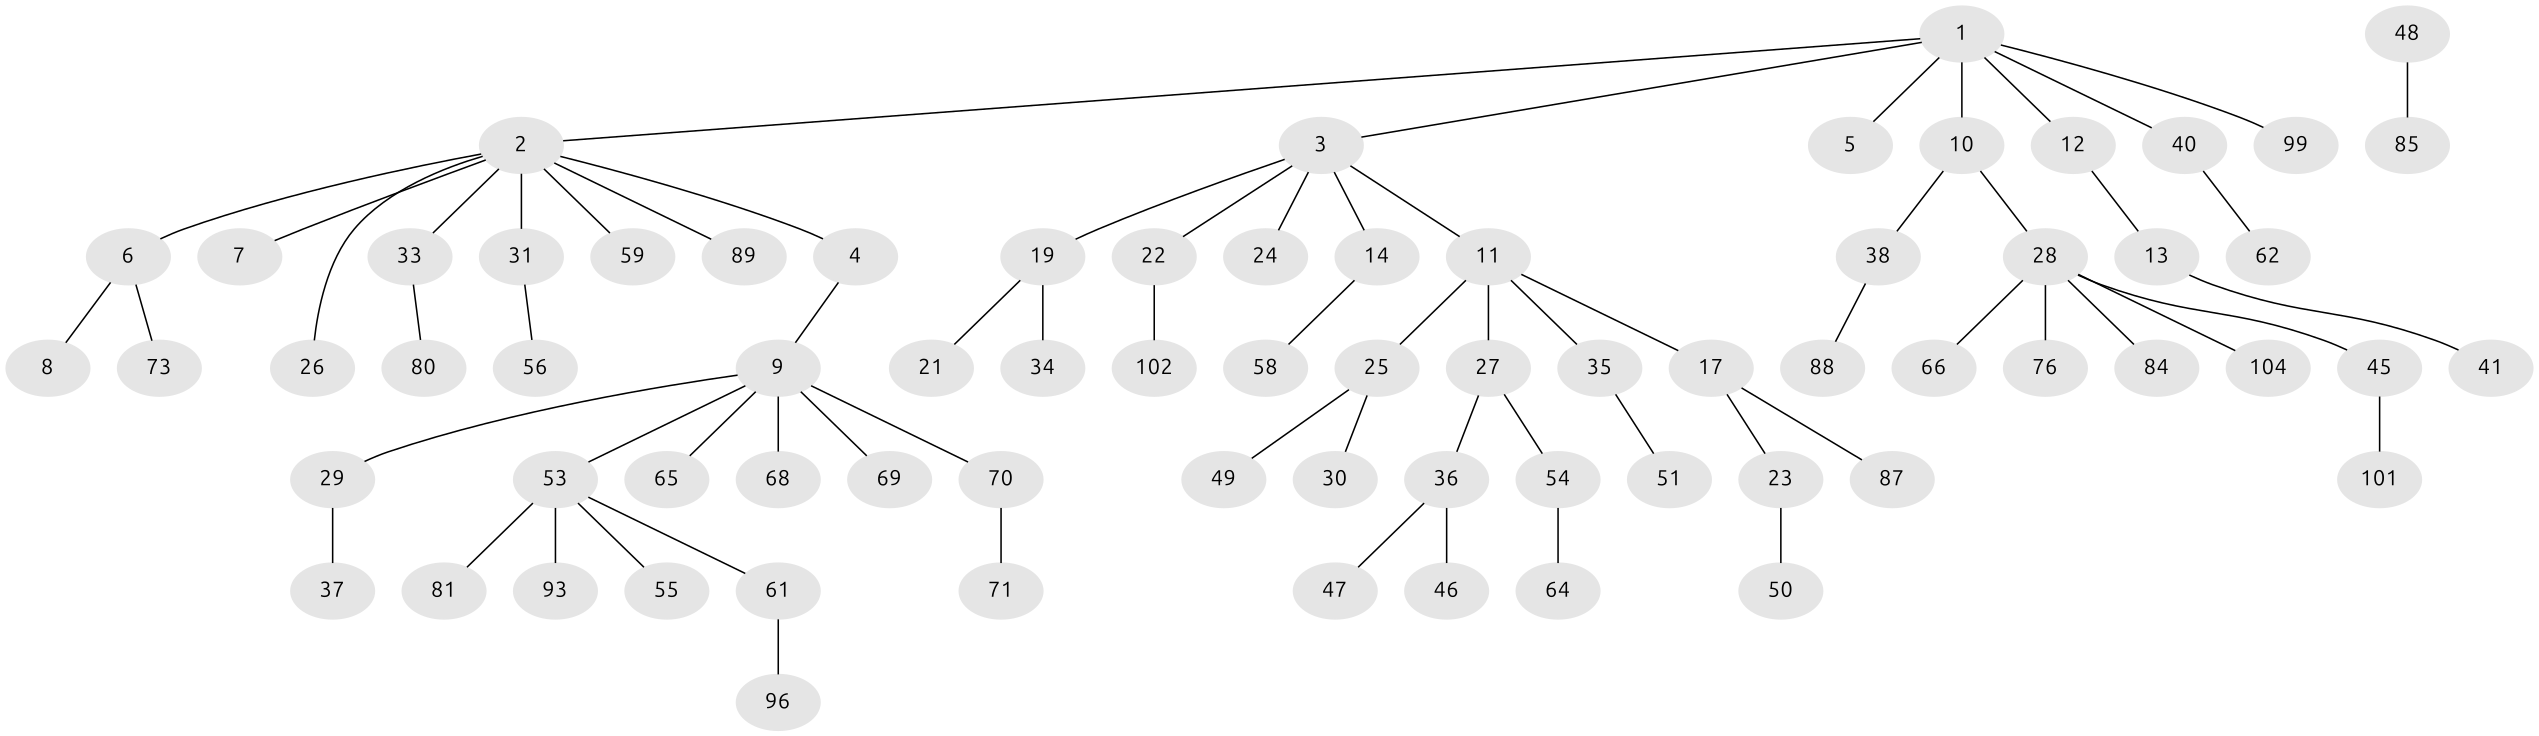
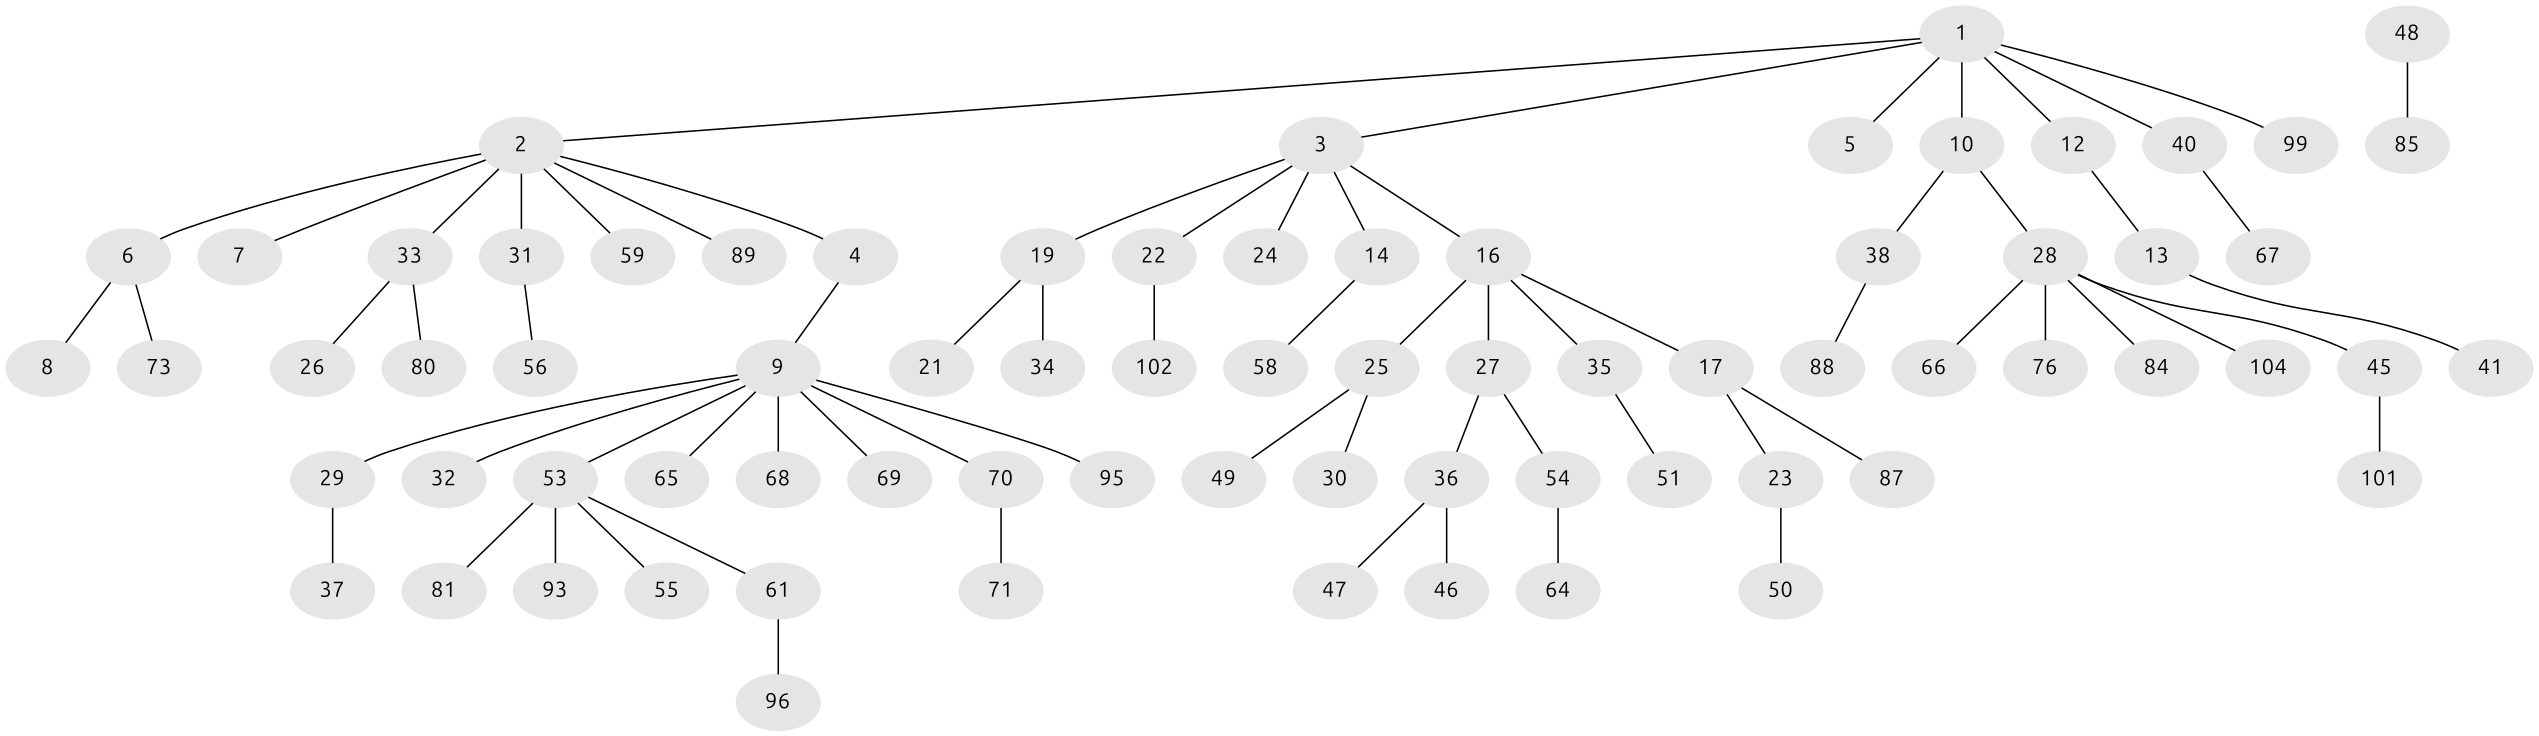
(365, 218) -> (361, 313)
(1488, 257) -> (1488, 257)
(2268, 257) -> (2268, 257)
none -> (444, 480)
none -> (1112, 480)
